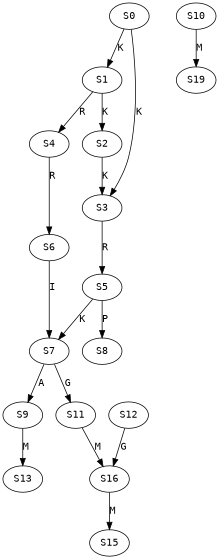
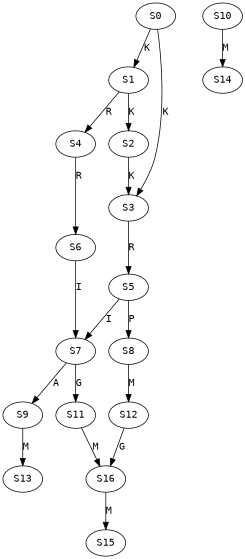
(196, 80) -> (223, 80)
(83, 319) -> (109, 319)
none -> (129, 379)
